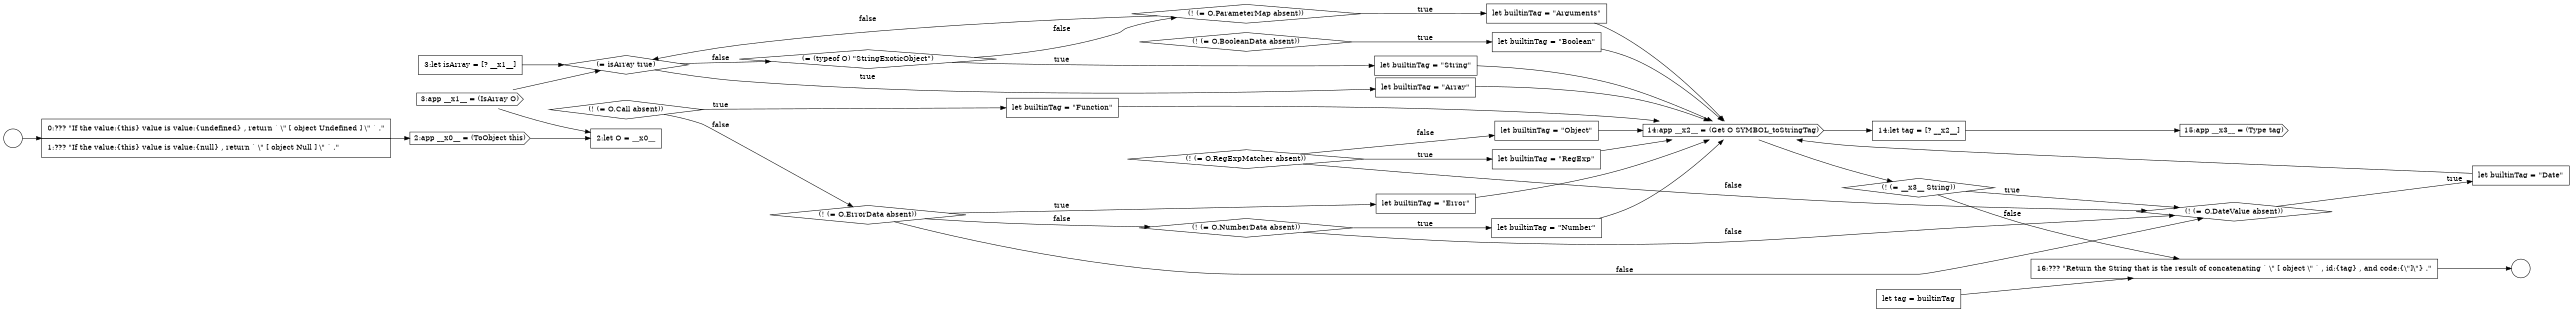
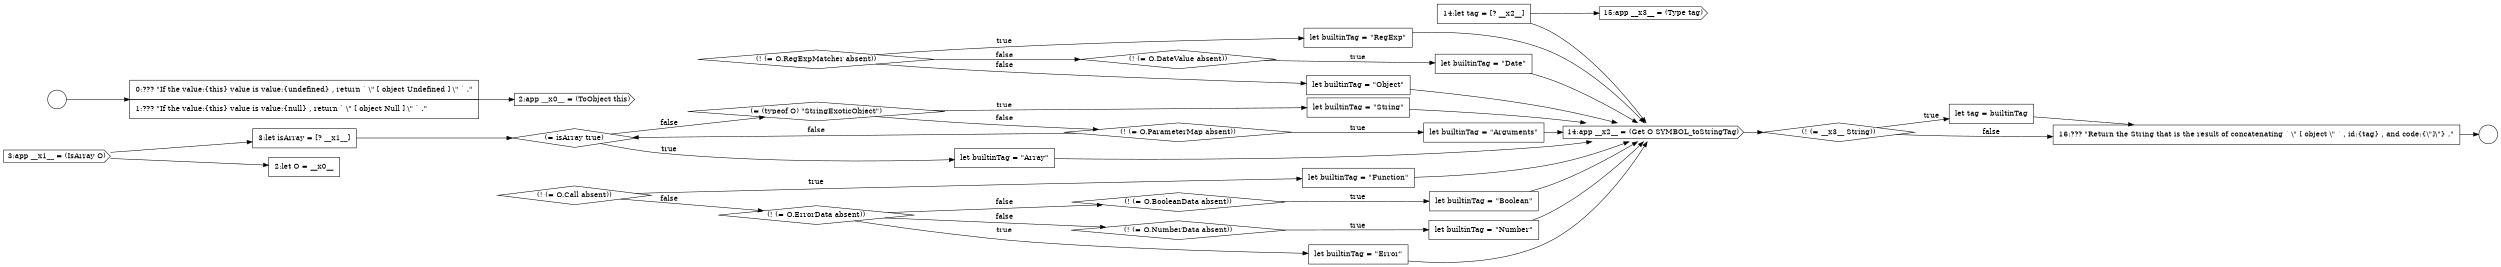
(554, 81) -> (179, 147)
(1845, 130) -> (1593, 63)
(558, 138) -> none
(2070, 199) -> (1910, 123)
(1736, 241) -> none
(1546, 274) -> (992, 209)
